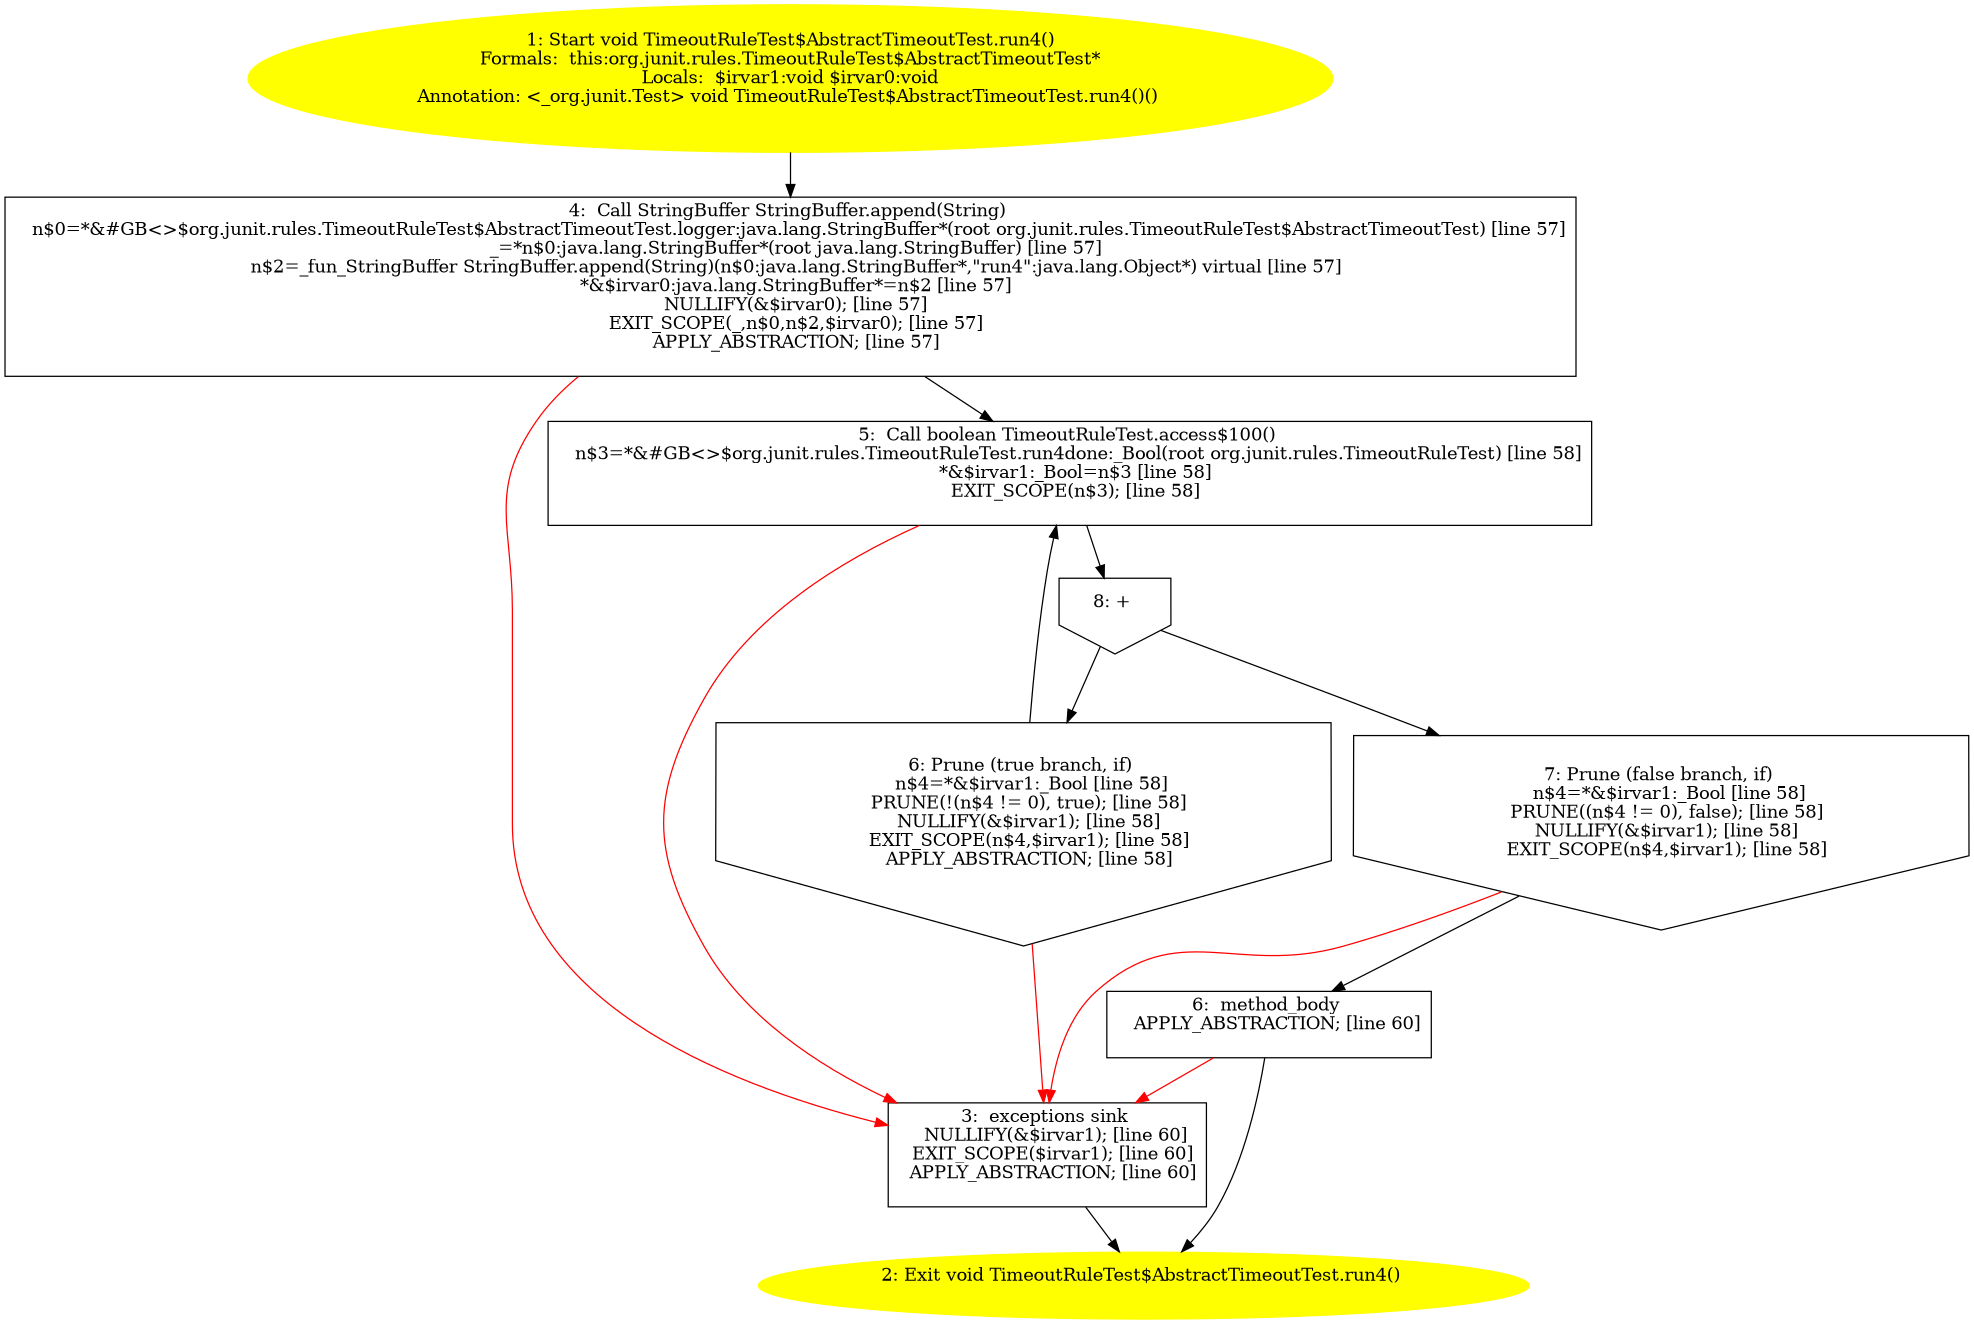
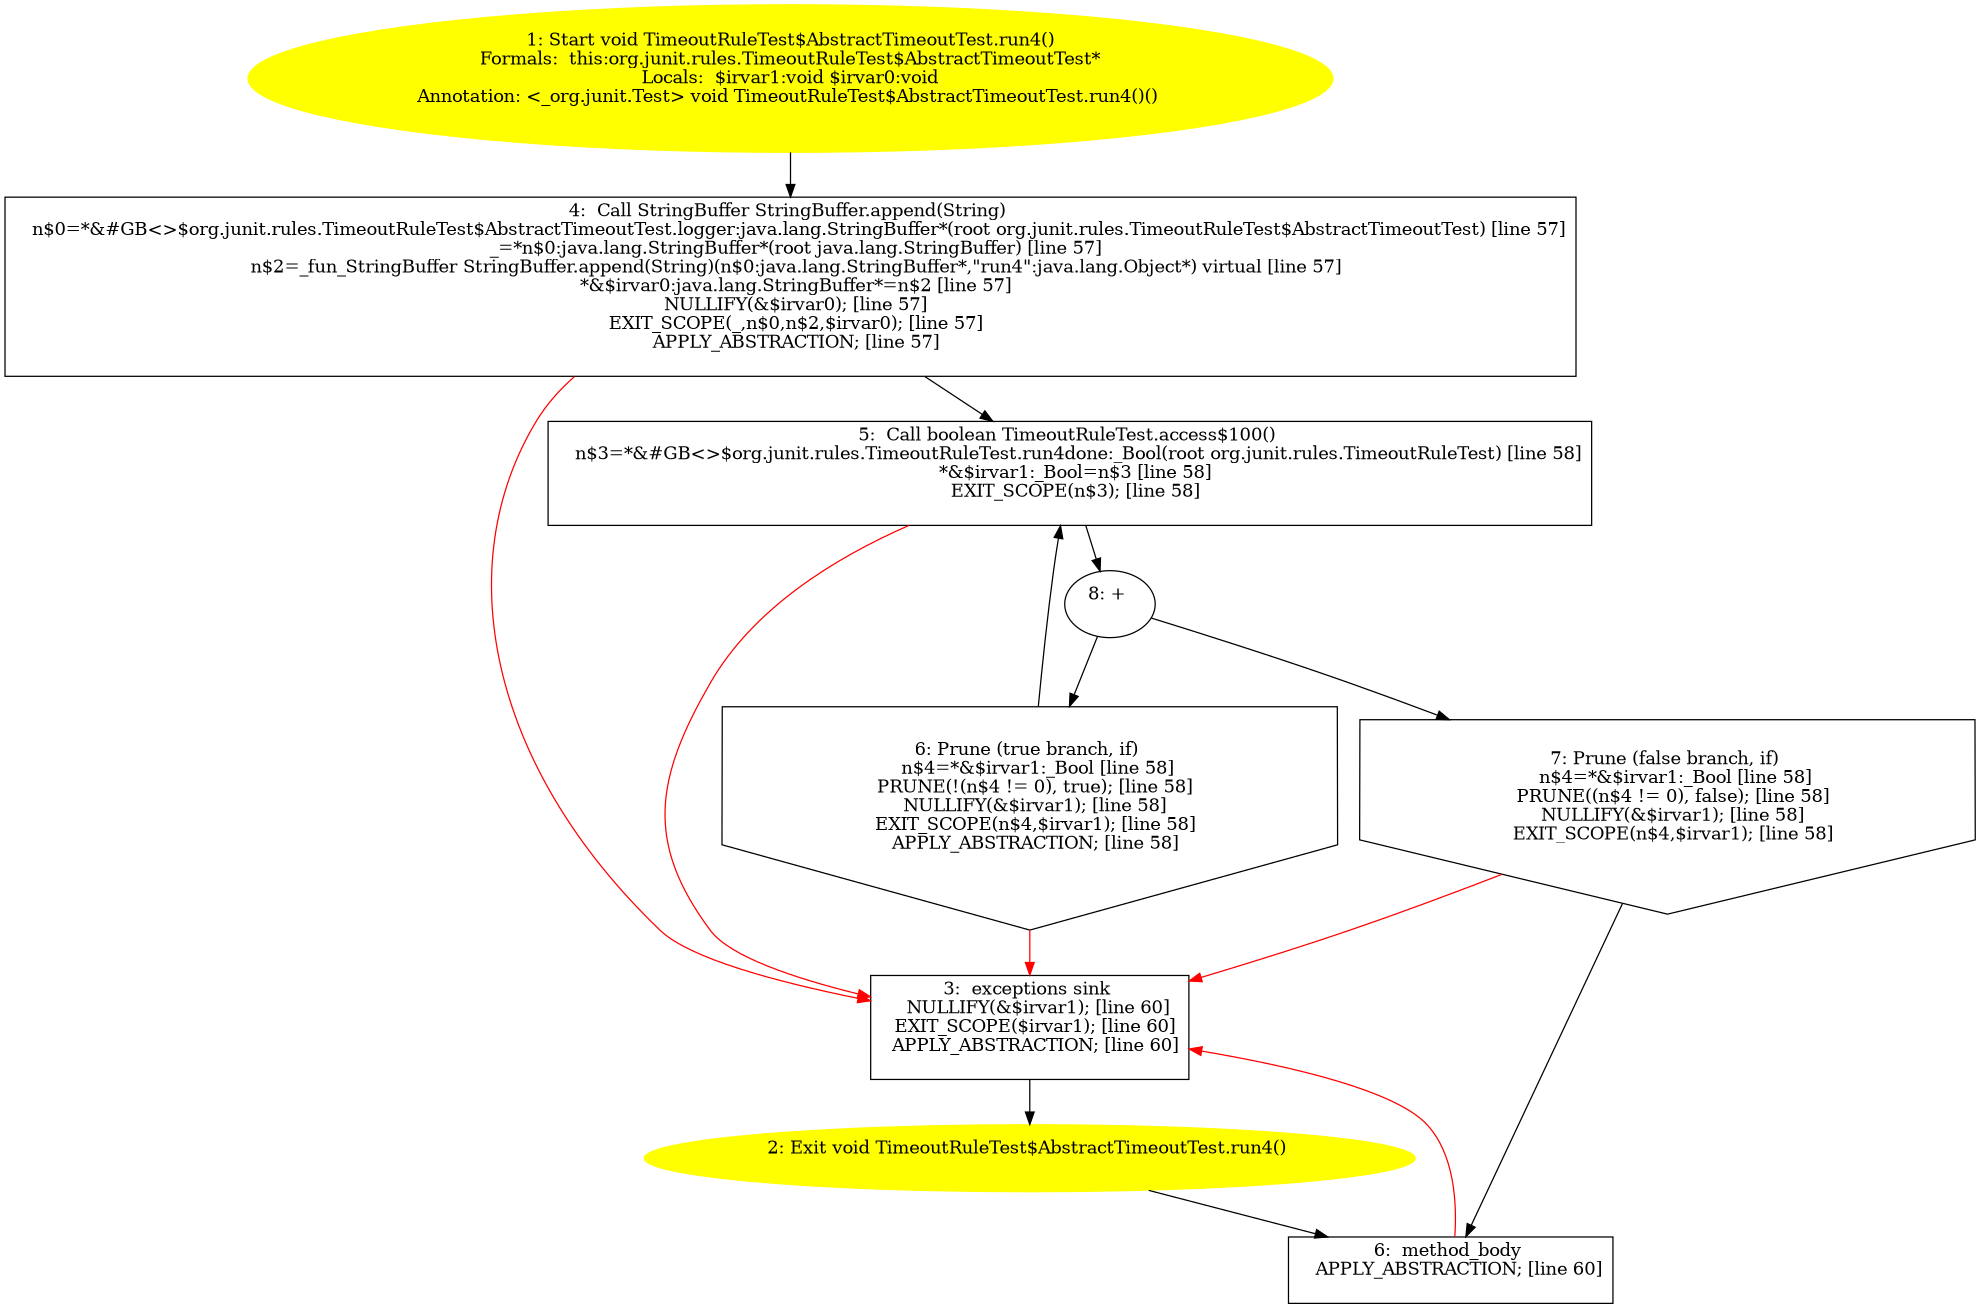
(1115, 612) -> (1110, 604)
(1240, 1156) -> (1232, 1212)
